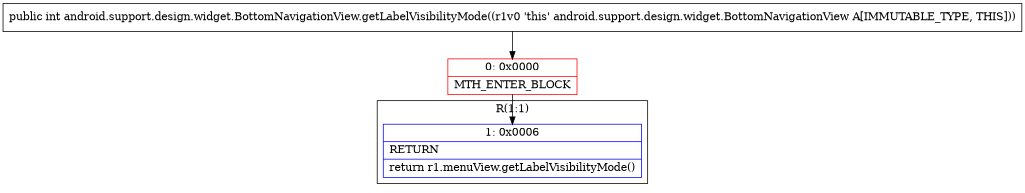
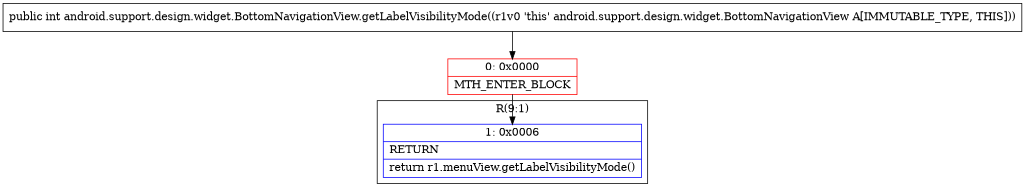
(512, 109) -> (512, 109)
